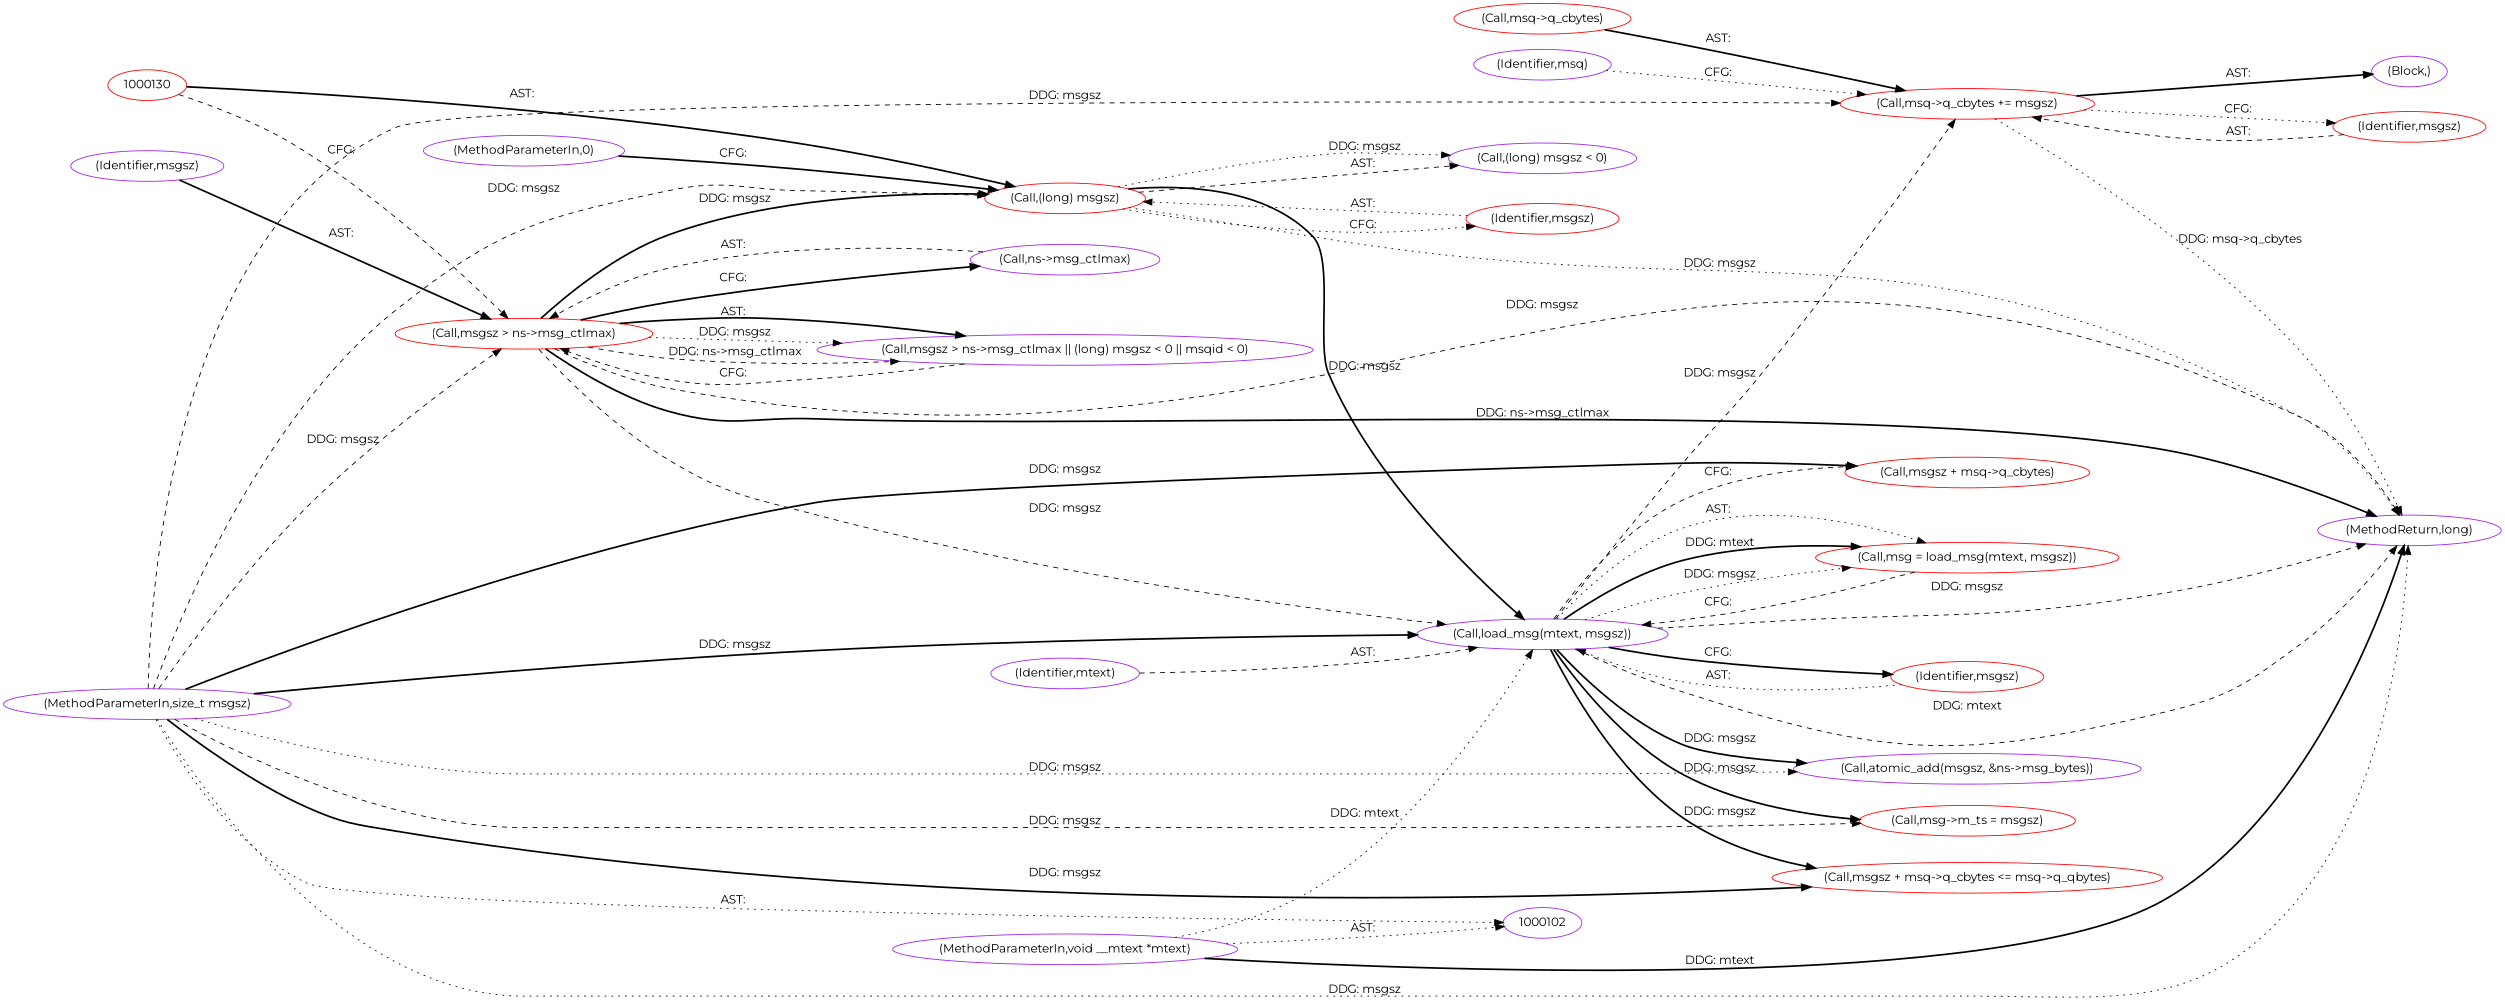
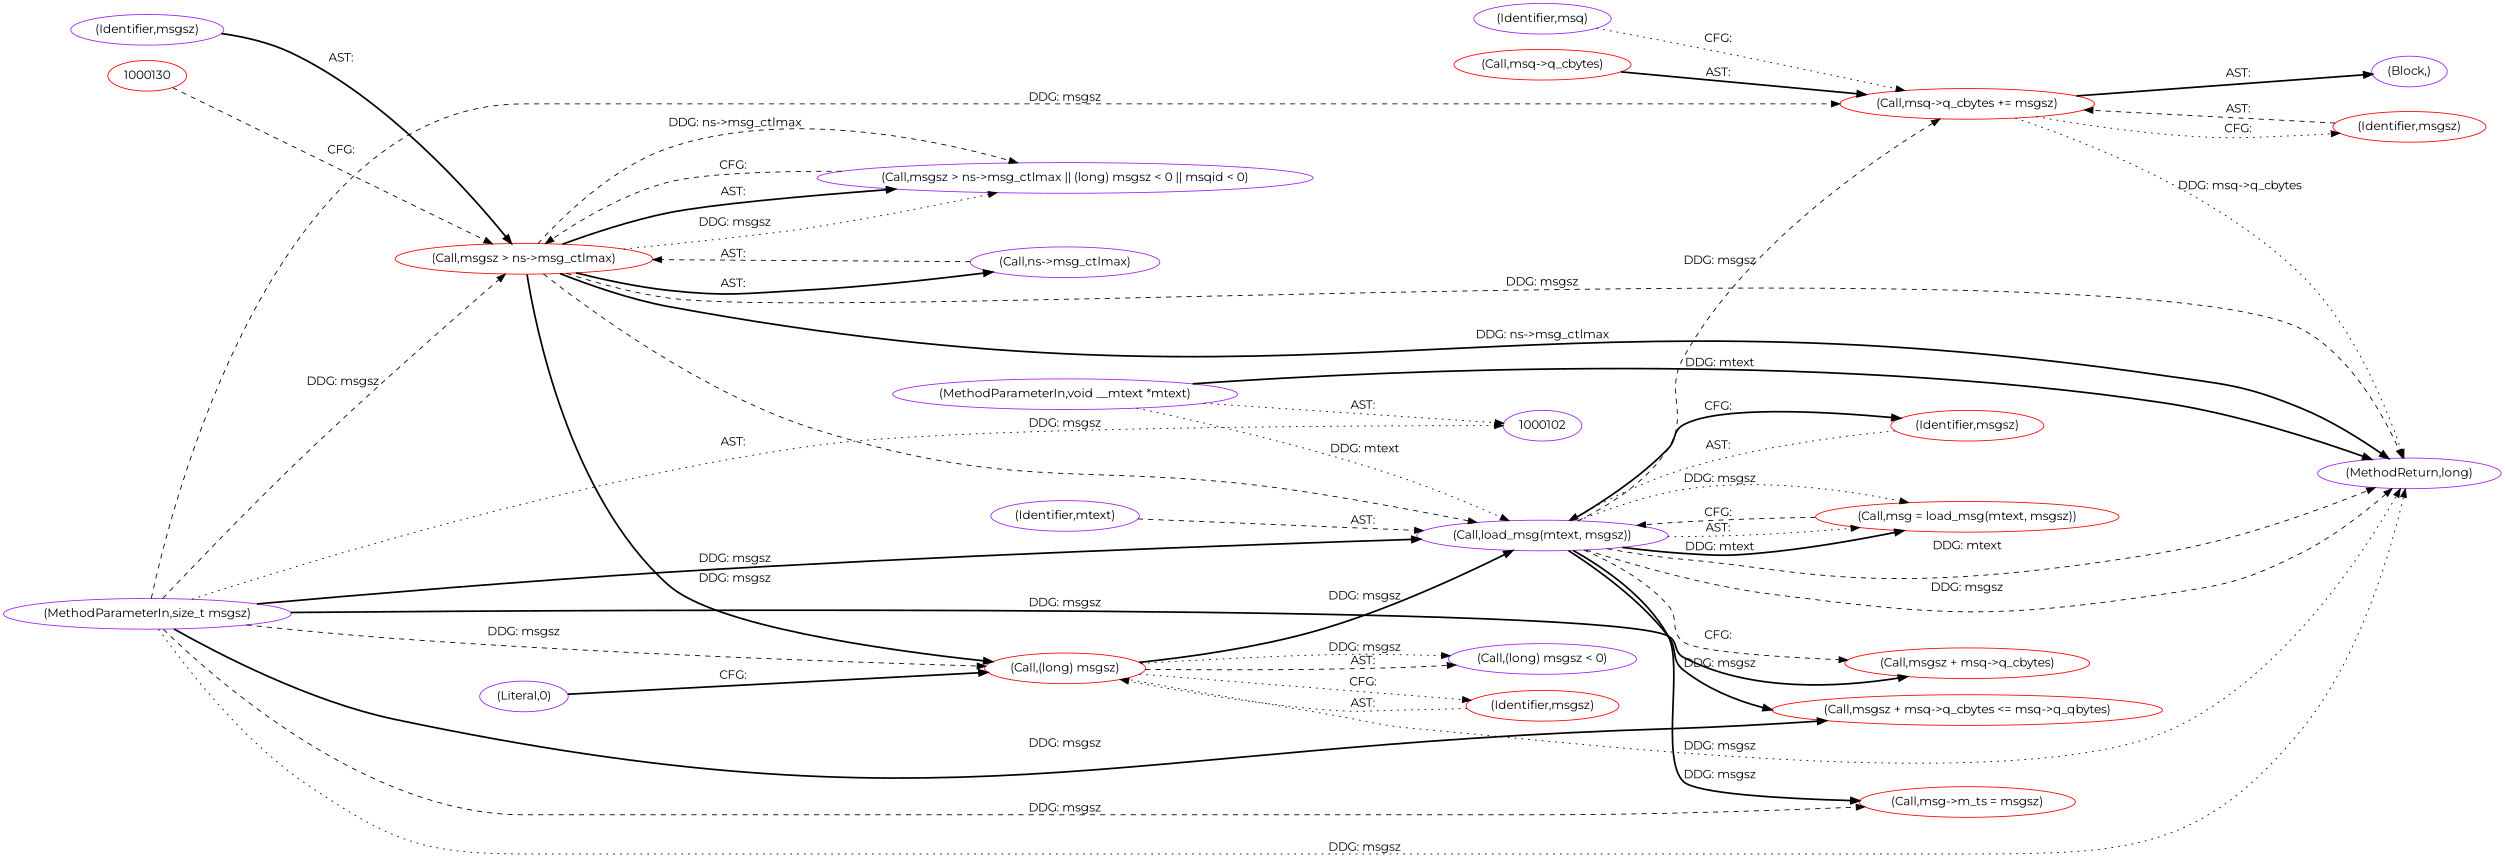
(598, 118) -> none
(524, 151) -> (524, 696)
(735, 278) -> (735, 284)
(1967, 769) -> none
